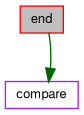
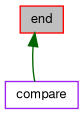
(51, 51) -> (33, 64)
